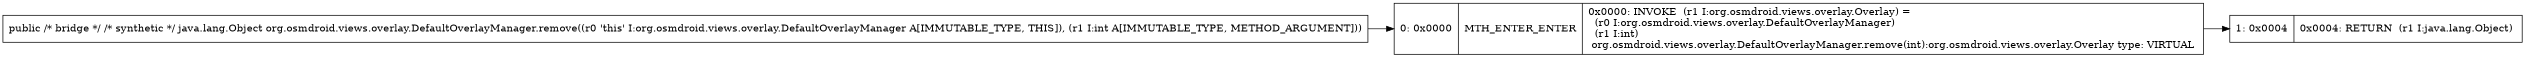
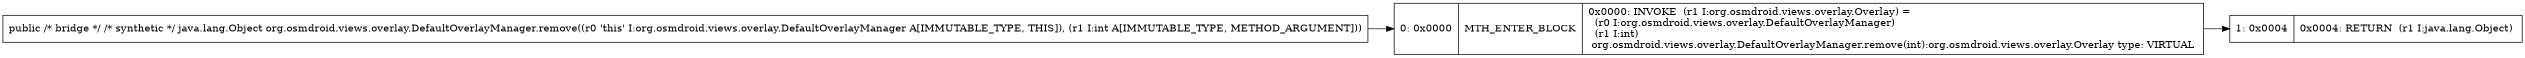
(1520, 28) -> (1520, 28)
